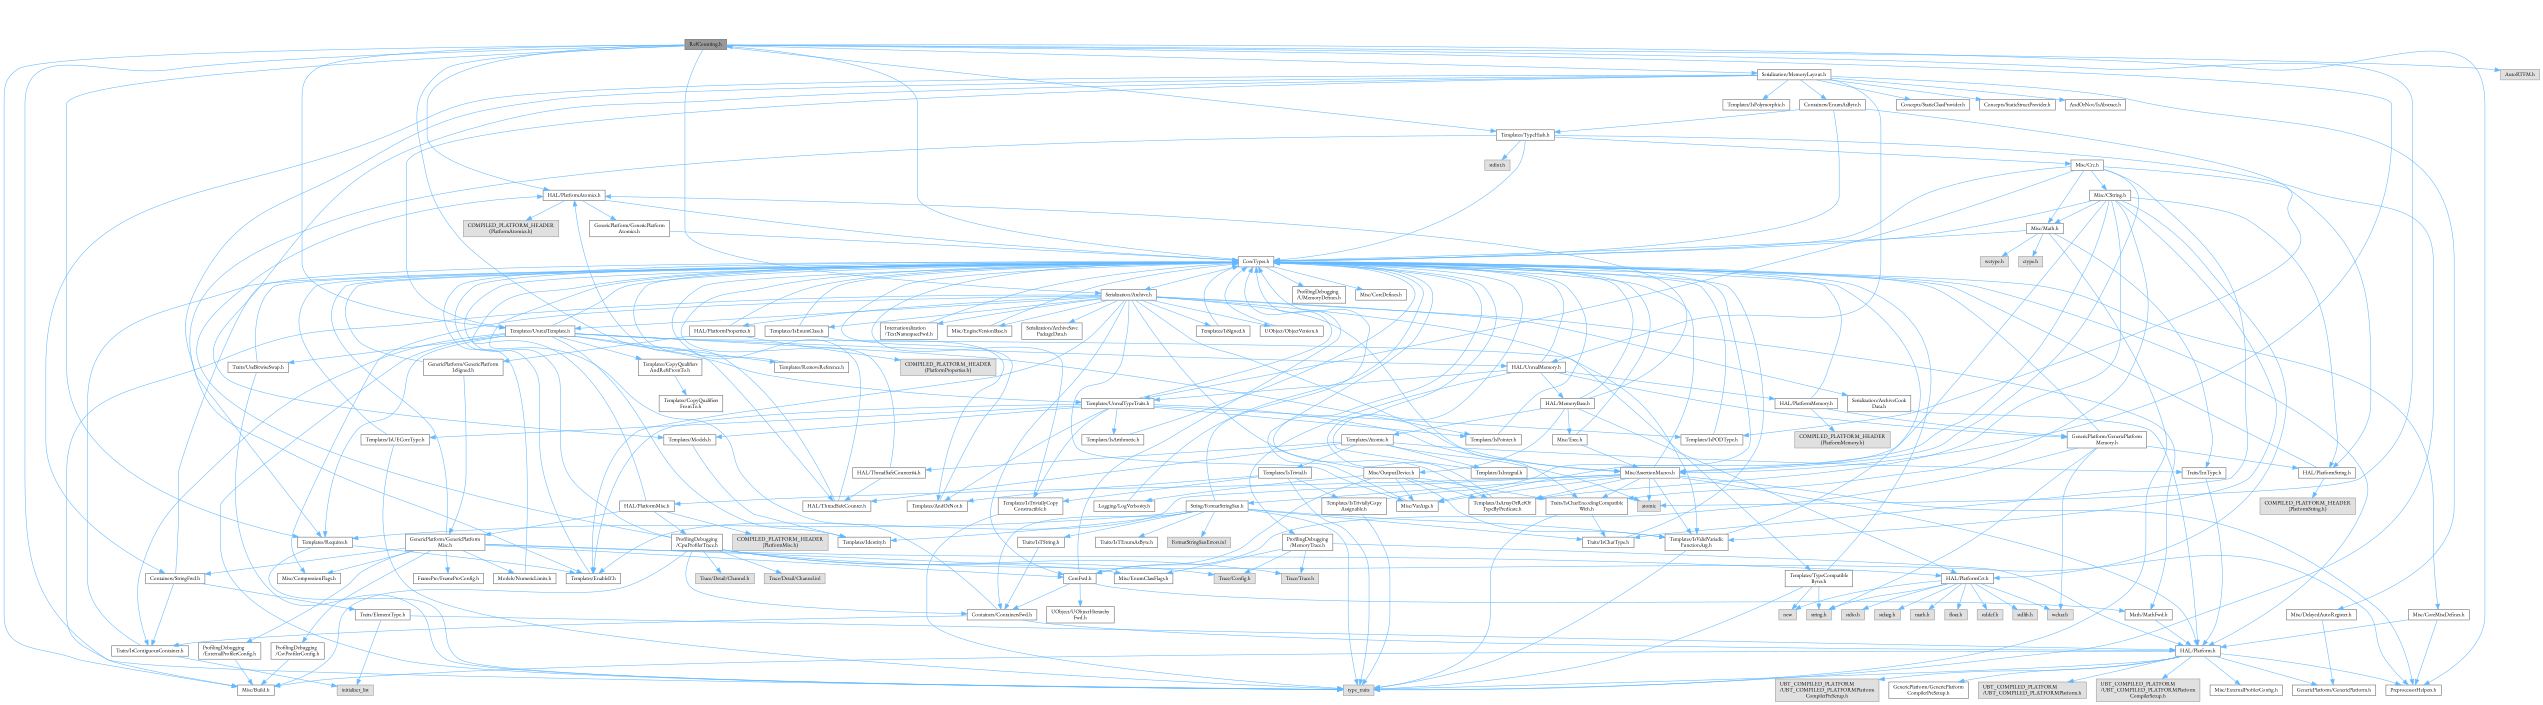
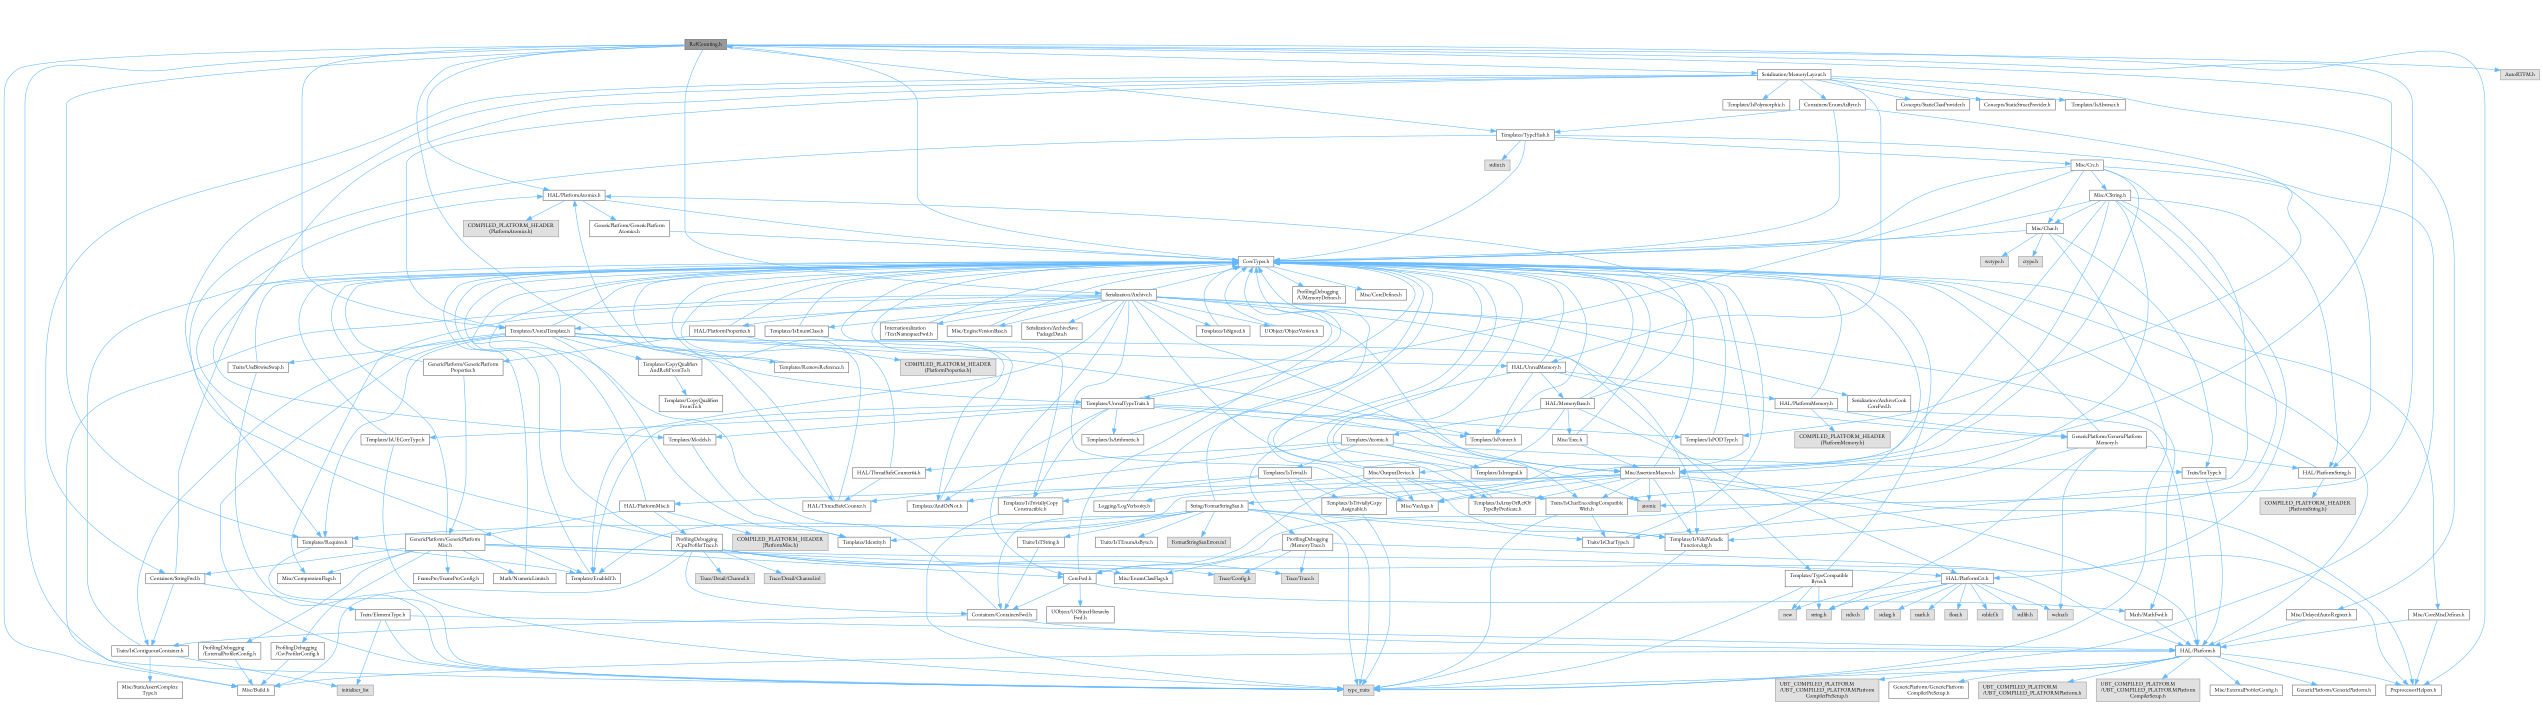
(2095, 105) -> (2095, 105)
(2045, 229) -> (2045, 229)
(1194, 277) -> (1192, 279)
(463, 367) -> (463, 367)
(1307, 387) -> (1515, 400)
(1879, 404) -> (1879, 404)
(1957, 447) -> none
(525, 579) -> (525, 579)
(2327, 650) -> (2262, 632)
none -> (851, 682)
none -> (150, 690)
